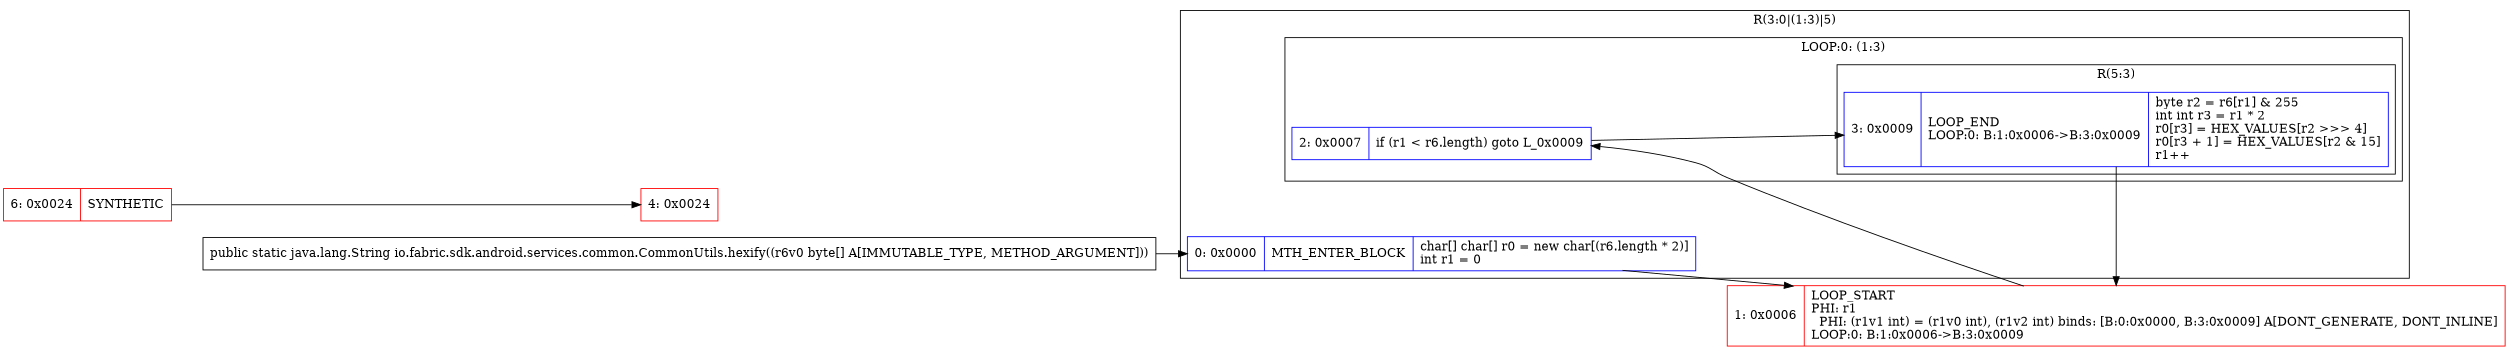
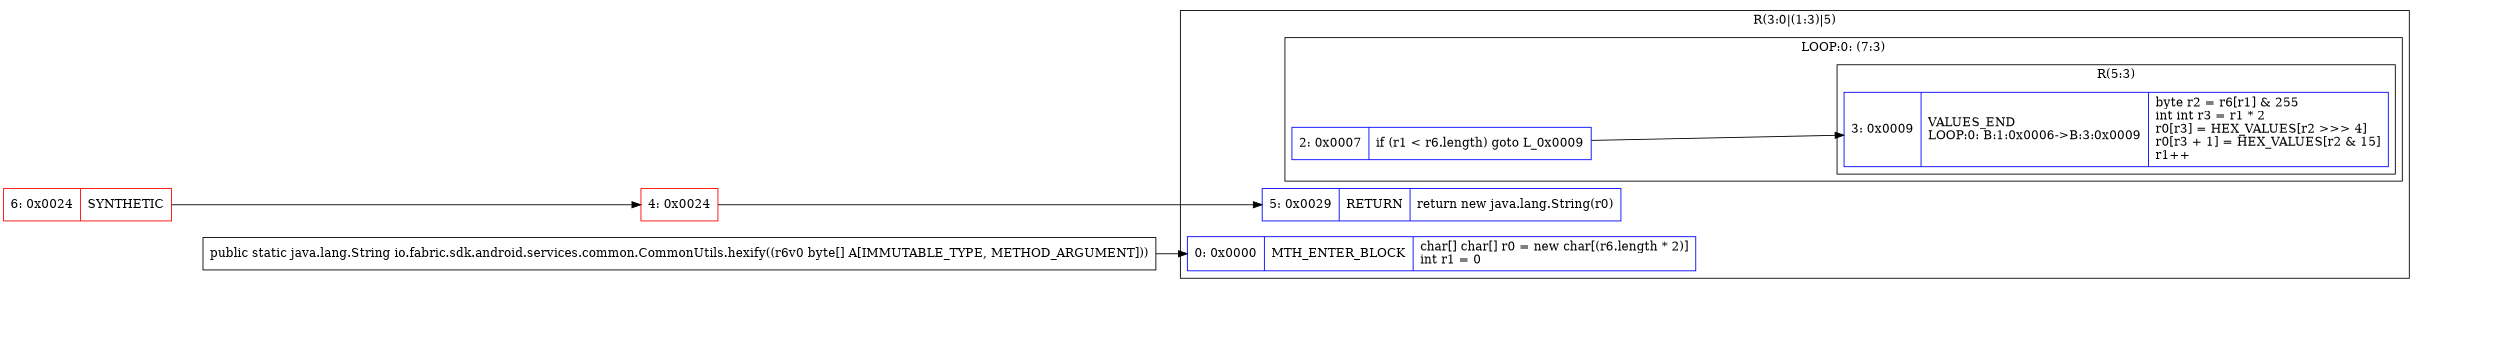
(1844, 48) -> (1844, 48)
(1964, 122) -> (1972, 122)
none -> (1442, 205)
(2116, 316) -> none
